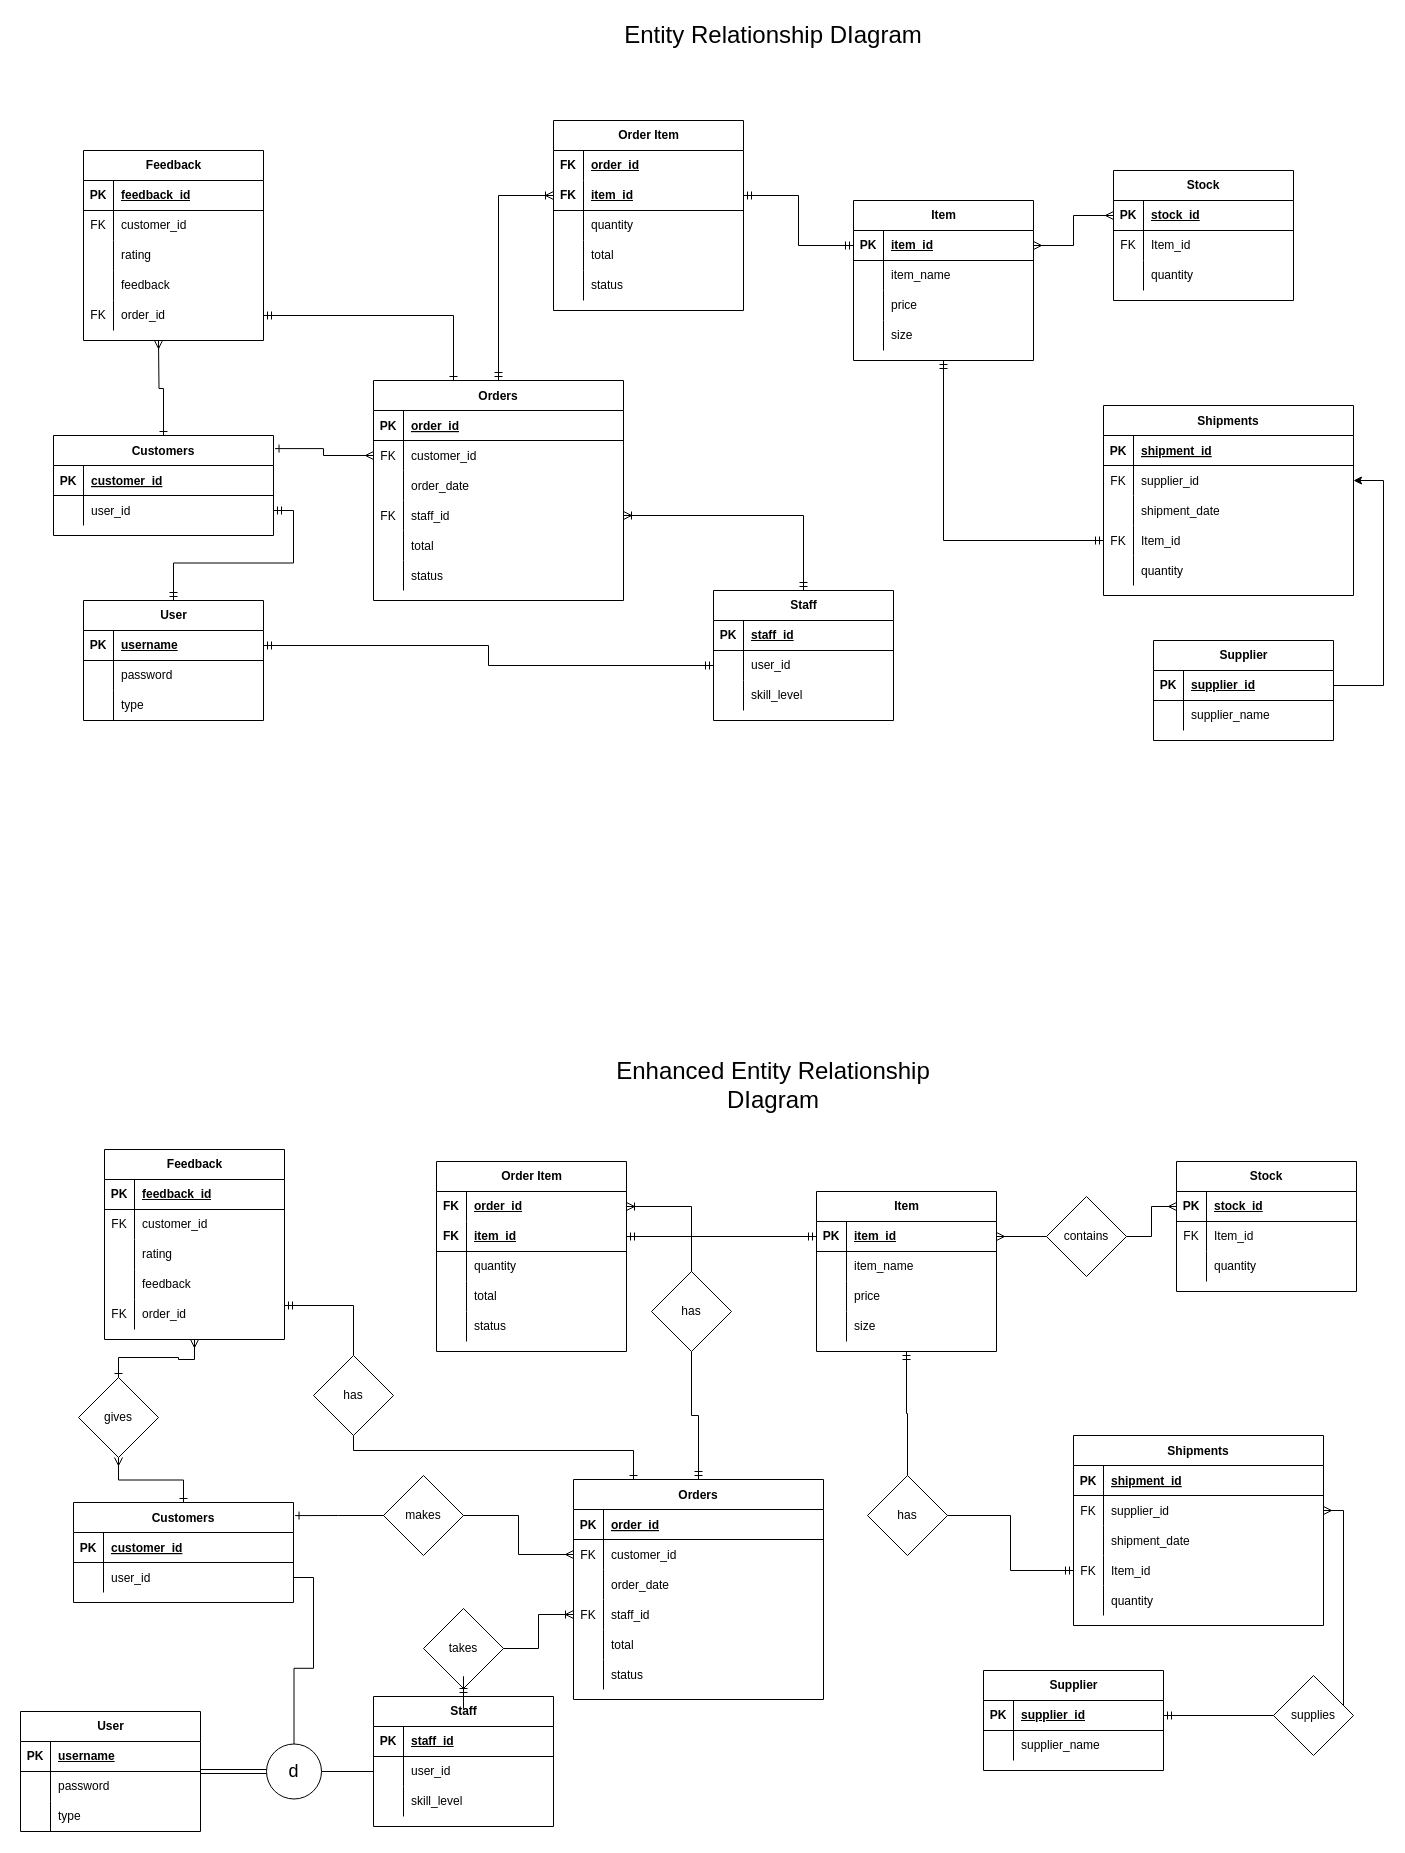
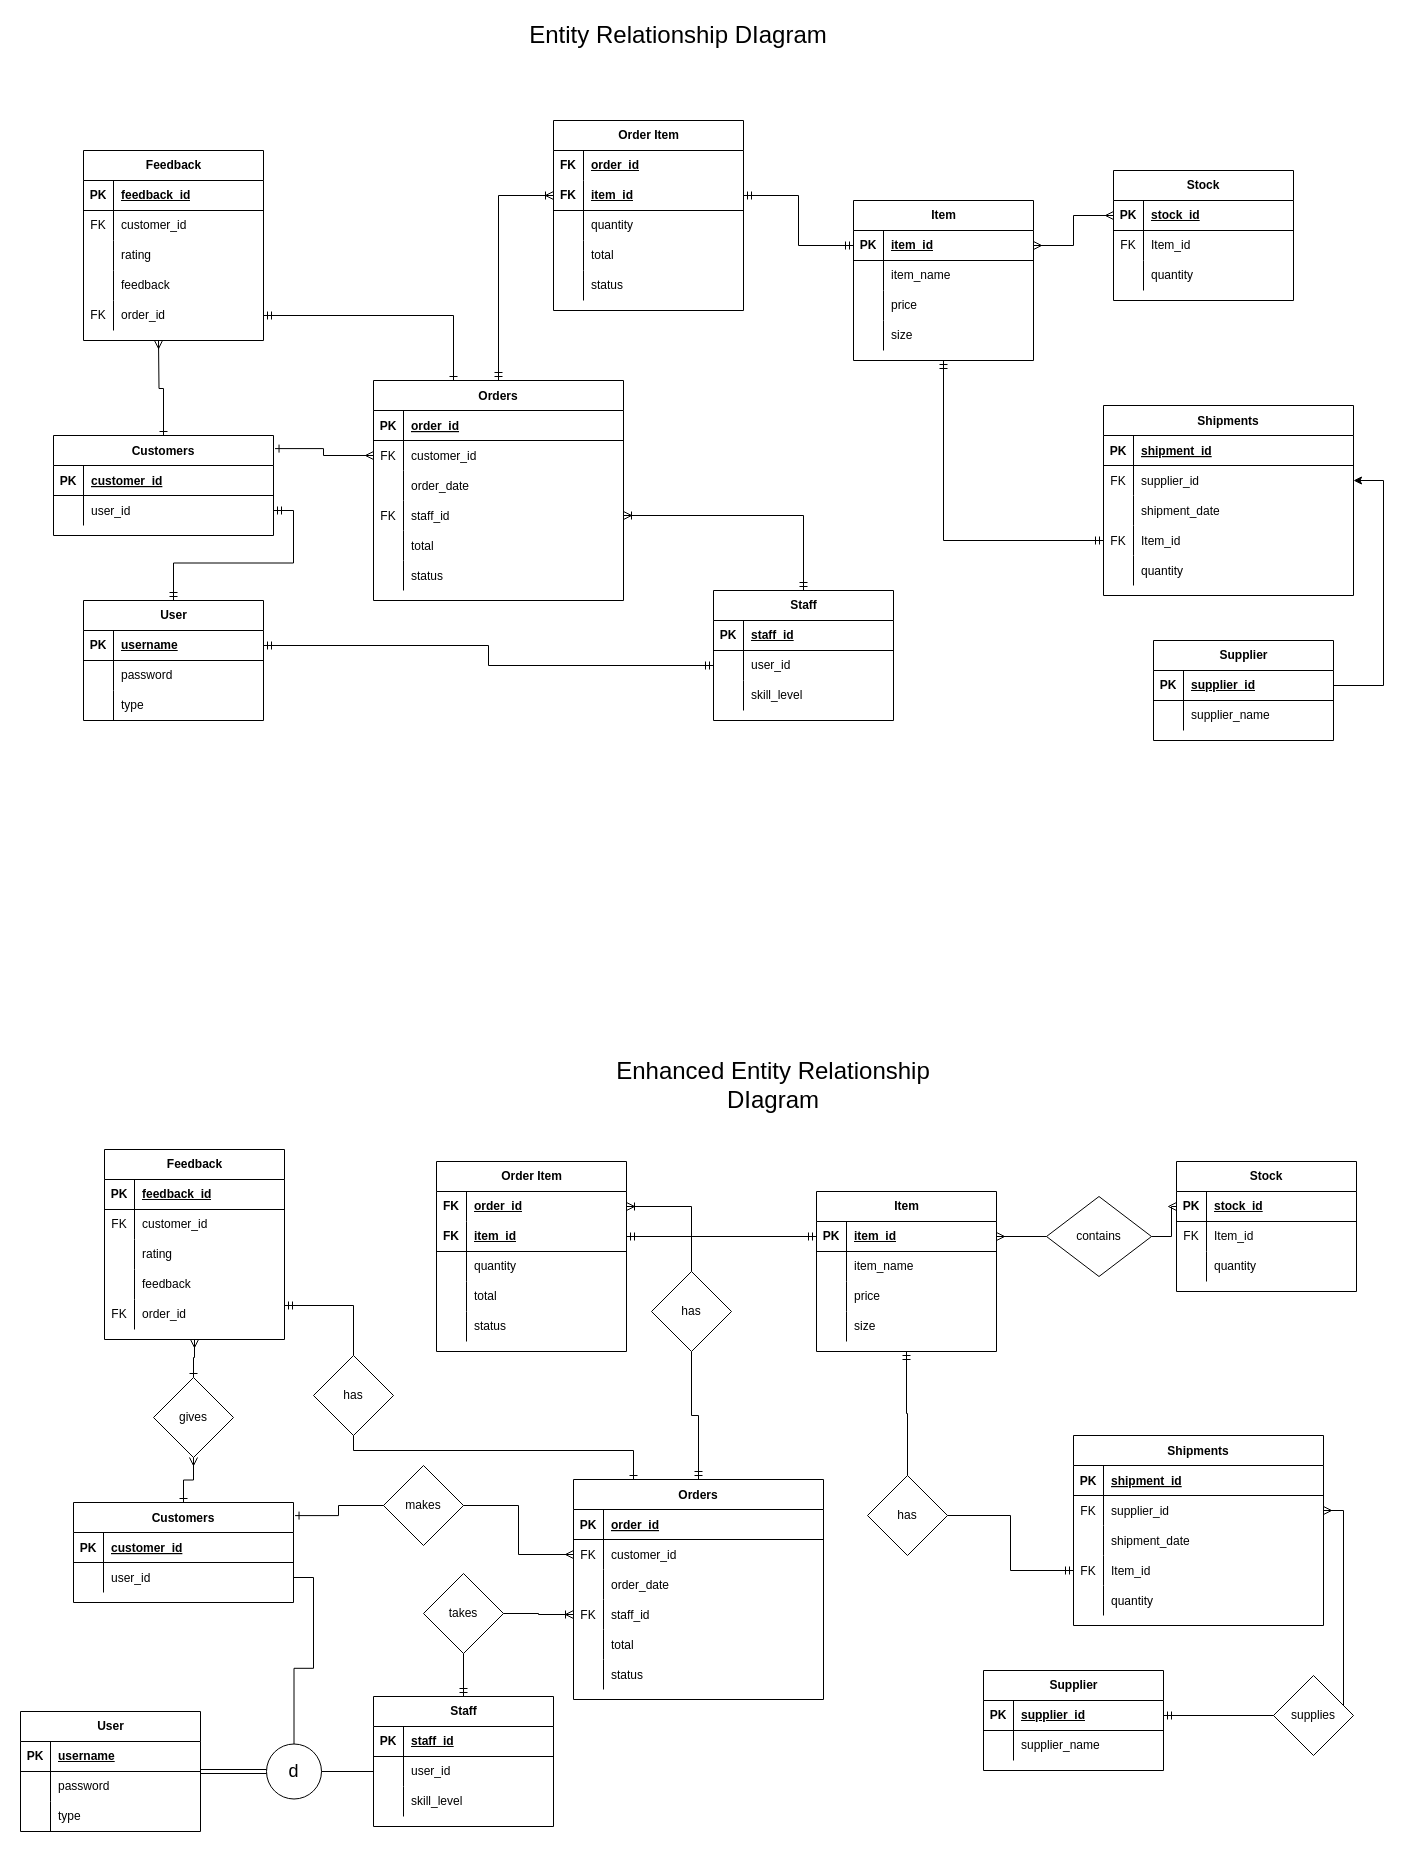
(774, 36) -> (679, 36)
(1087, 1237) -> (1099, 1237)
(119, 1418) -> (194, 1418)
(424, 1516) -> (424, 1506)
(464, 1649) -> (464, 1614)
